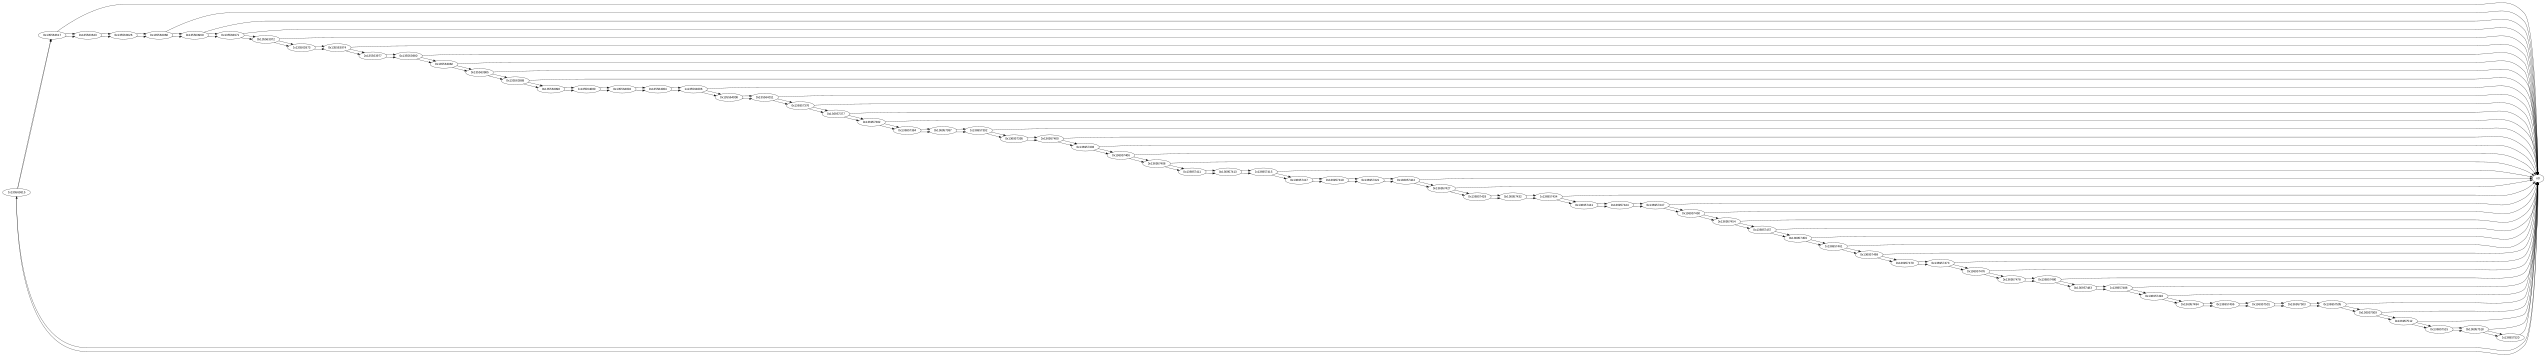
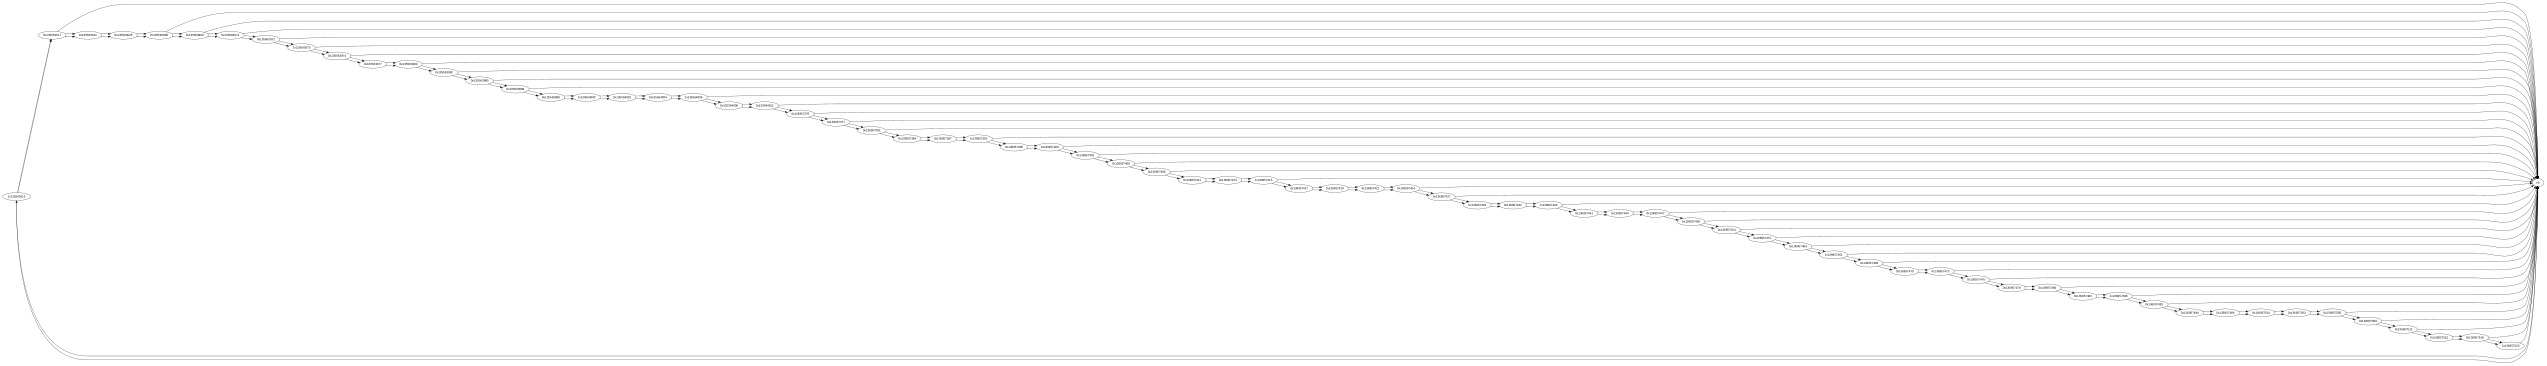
none -> (1483, 46)
